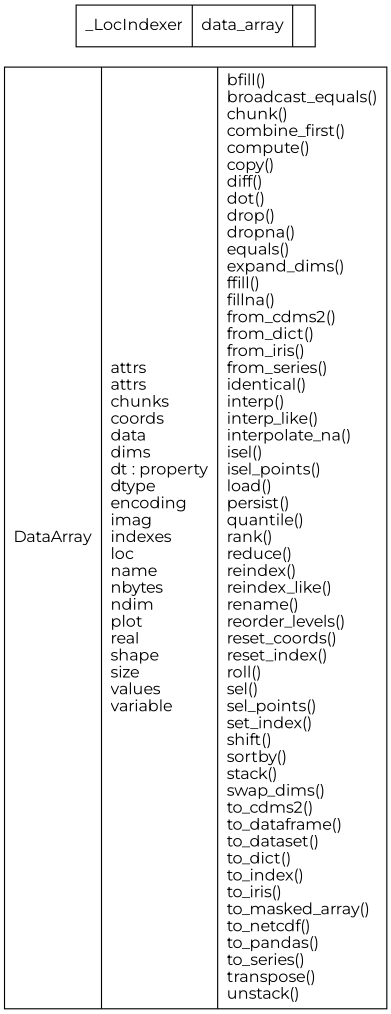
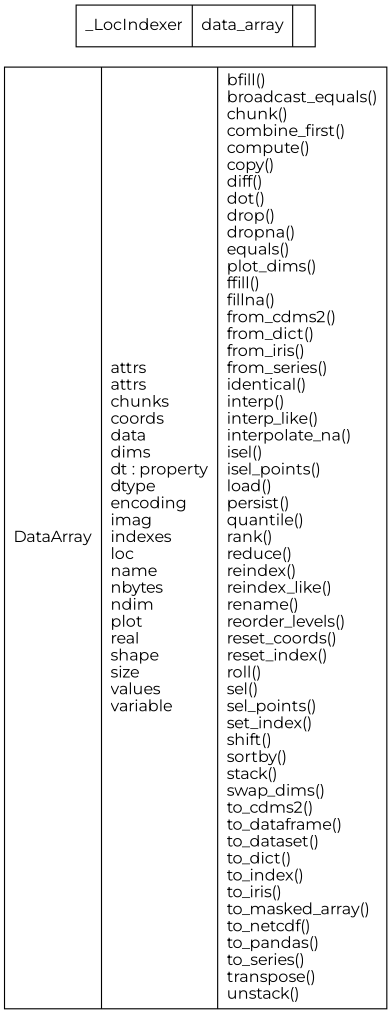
(286, 267) -> (272, 267)
